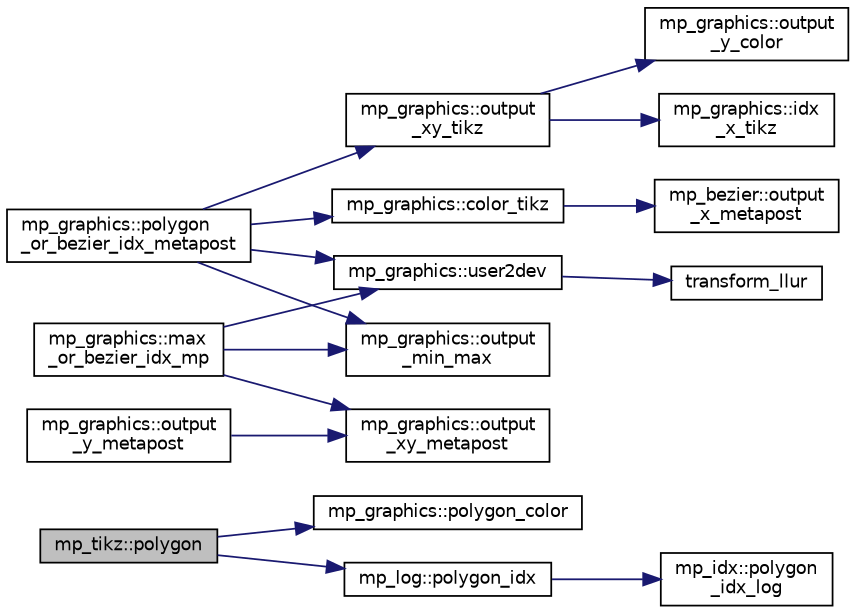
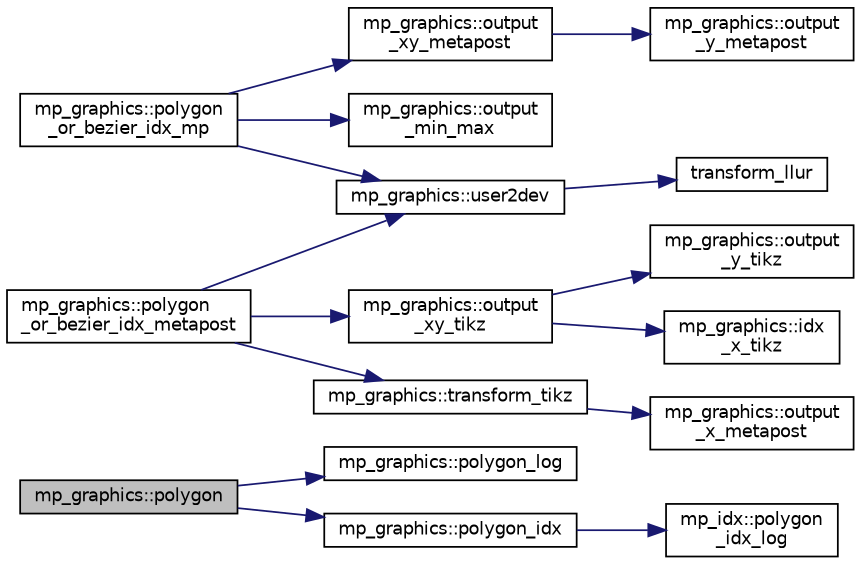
(747, 34) -> (752, 252)
(448, 206) -> (450, 397)
(747, 206) -> (752, 423)
(272, 291) -> none
(129, 350) -> (129, 120)
(280, 436) -> (592, 34)
(448, 513) -> (450, 464)
(129, 546) -> (129, 497)
(448, 579) -> (450, 530)
